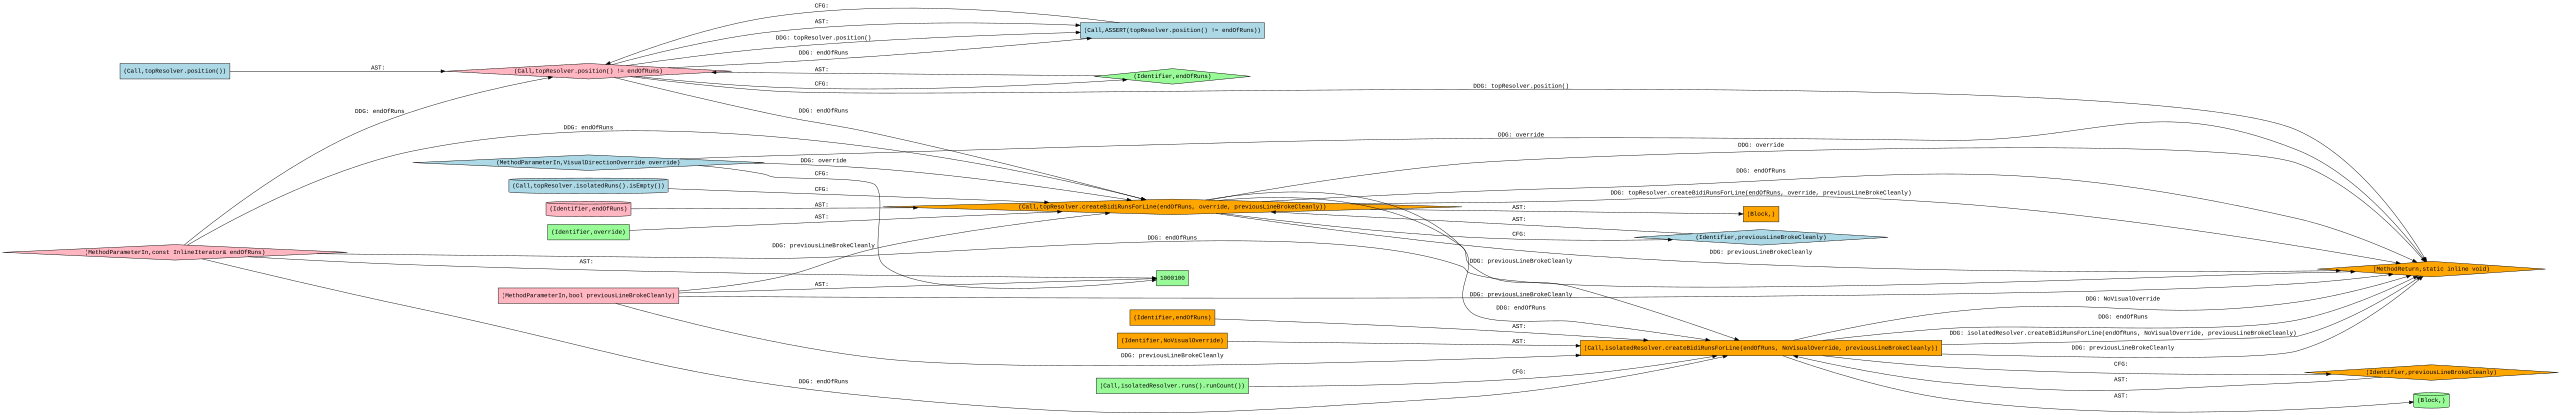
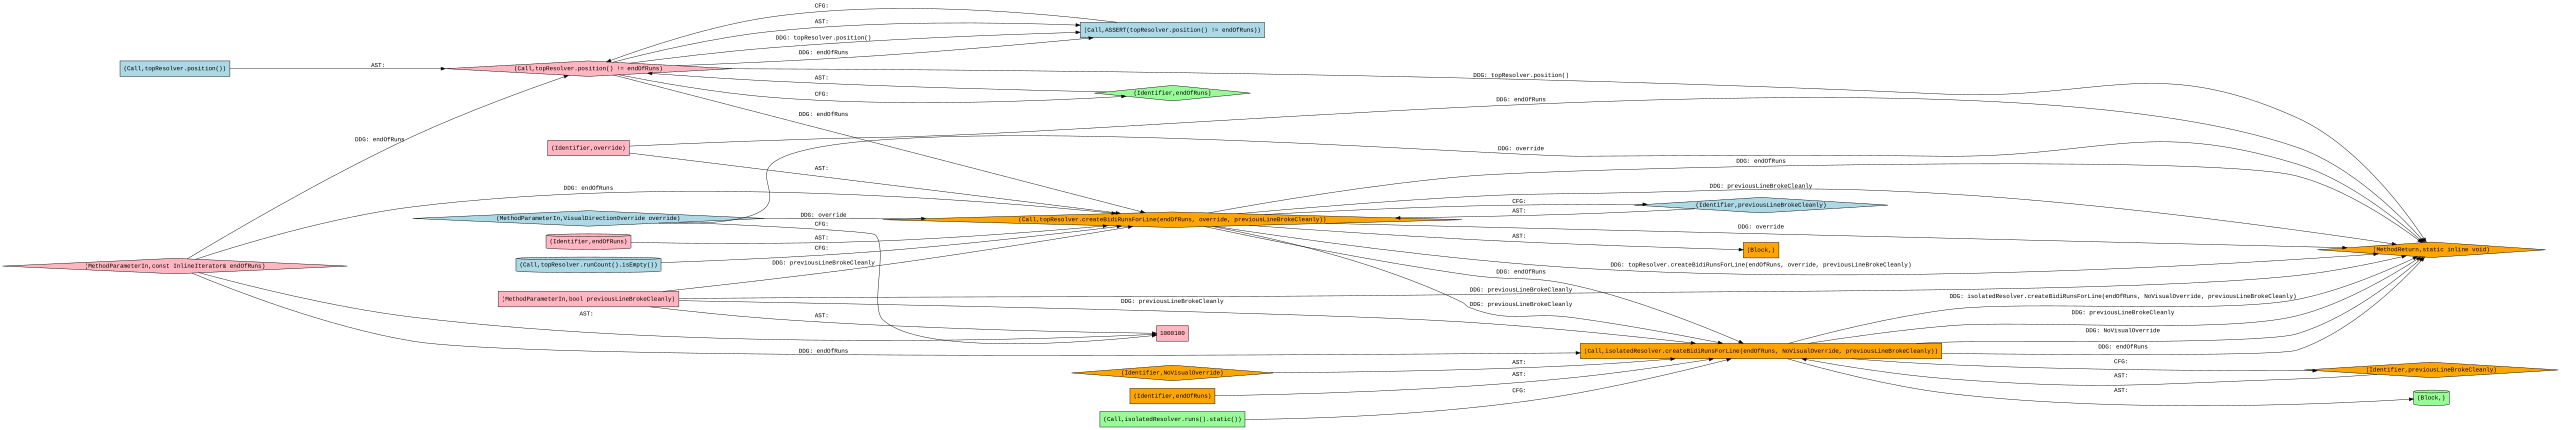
(589, 186) -> (589, 265)
(589, 232) -> (589, 148)
(1336, 245) -> (1543, 104)
(1172, 278) -> (1172, 333)
(1172, 341) -> (1172, 373)
(1172, 386) -> (1172, 419)
